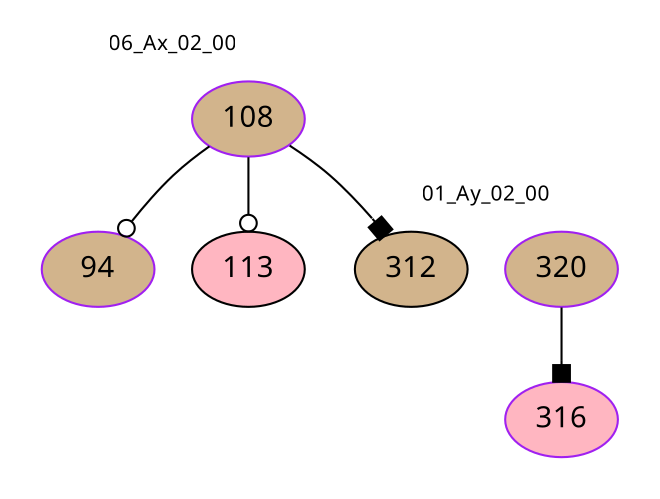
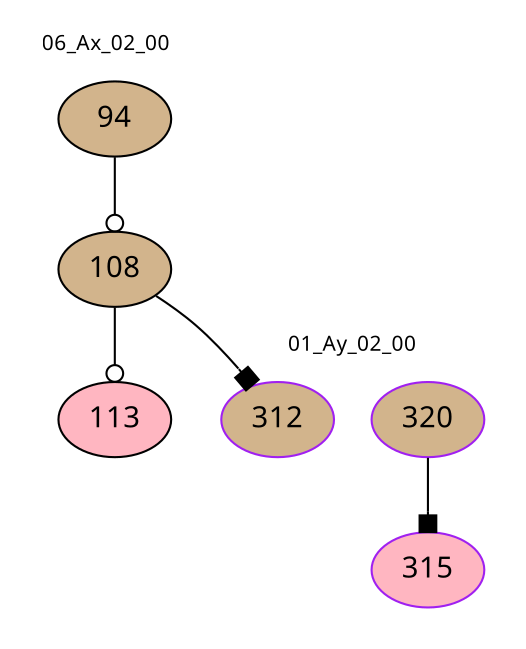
(248, 119) -> (115, 269)
(168, 181) -> (115, 186)
(98, 269) -> (115, 119)
(411, 269) -> (278, 420)
(562, 420) -> (428, 570)
